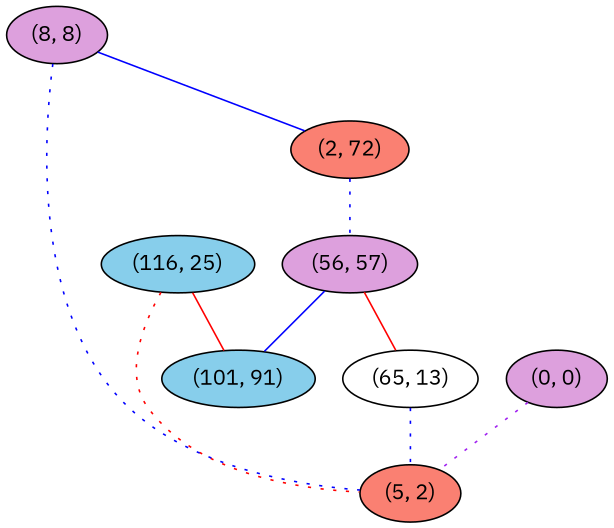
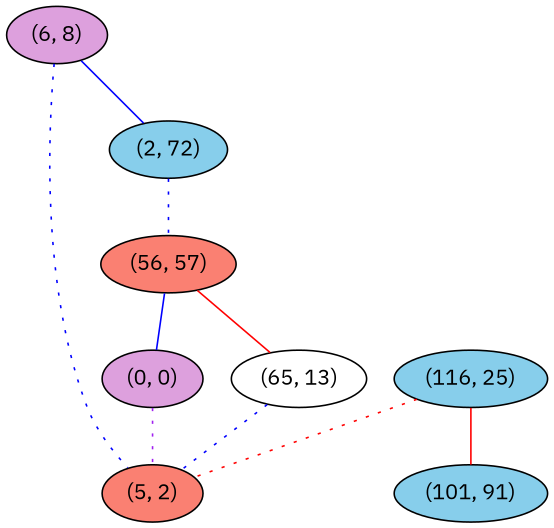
(57, 35) -> (57, 35)
(350, 150) -> (168, 150)
(350, 264) -> (168, 264)
(295, 321) -> (160, 322)
